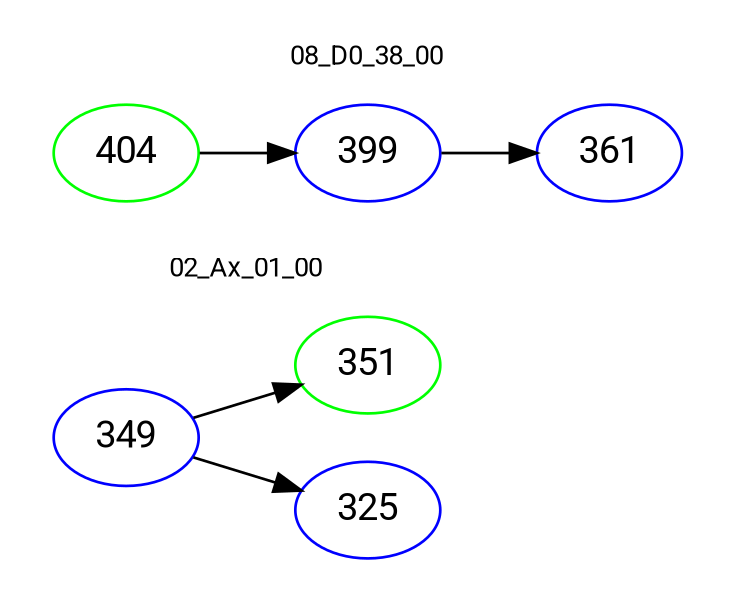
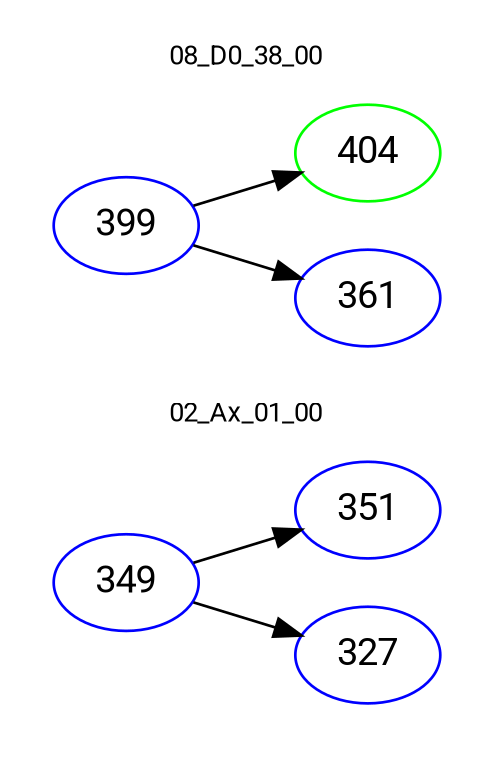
(234, 153) -> (234, 193)
(368, 365) -> (368, 510)
(368, 510) -> (368, 655)
